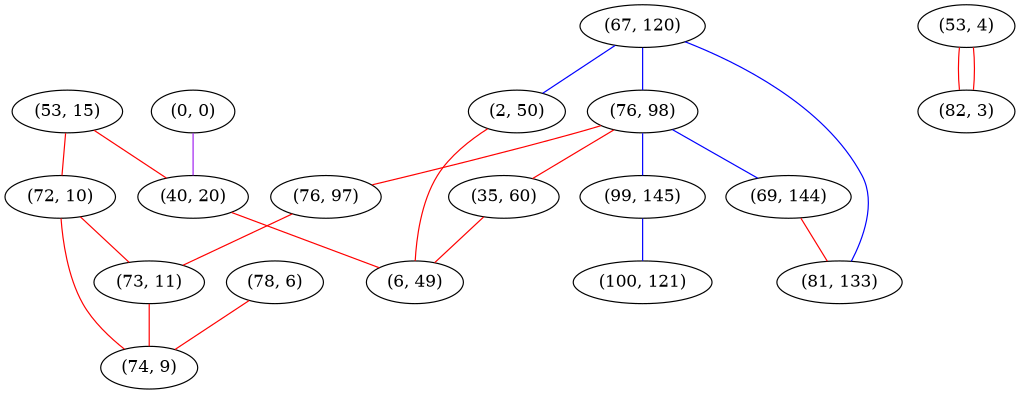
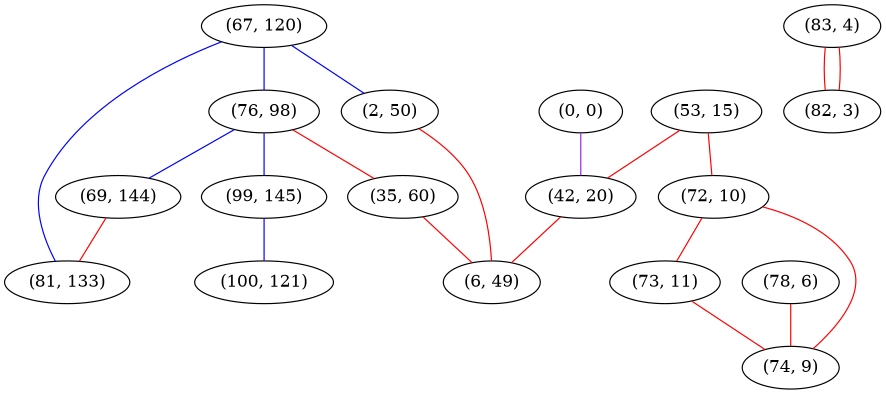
(966, 26) -> (832, 26)
(193, 197) -> (581, 197)
(326, 197) -> none
